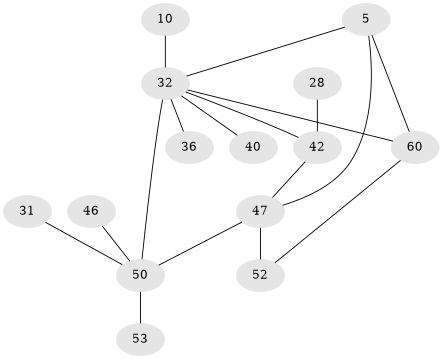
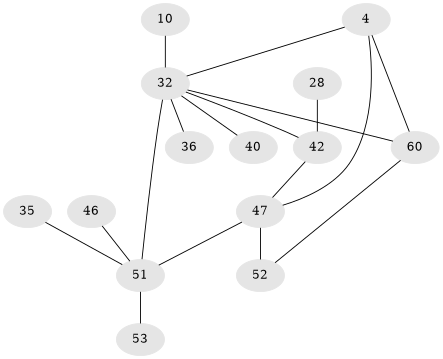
(366, 20) -> (366, 20)
(28, 212) -> (28, 212)
(140, 276) -> (140, 276)
